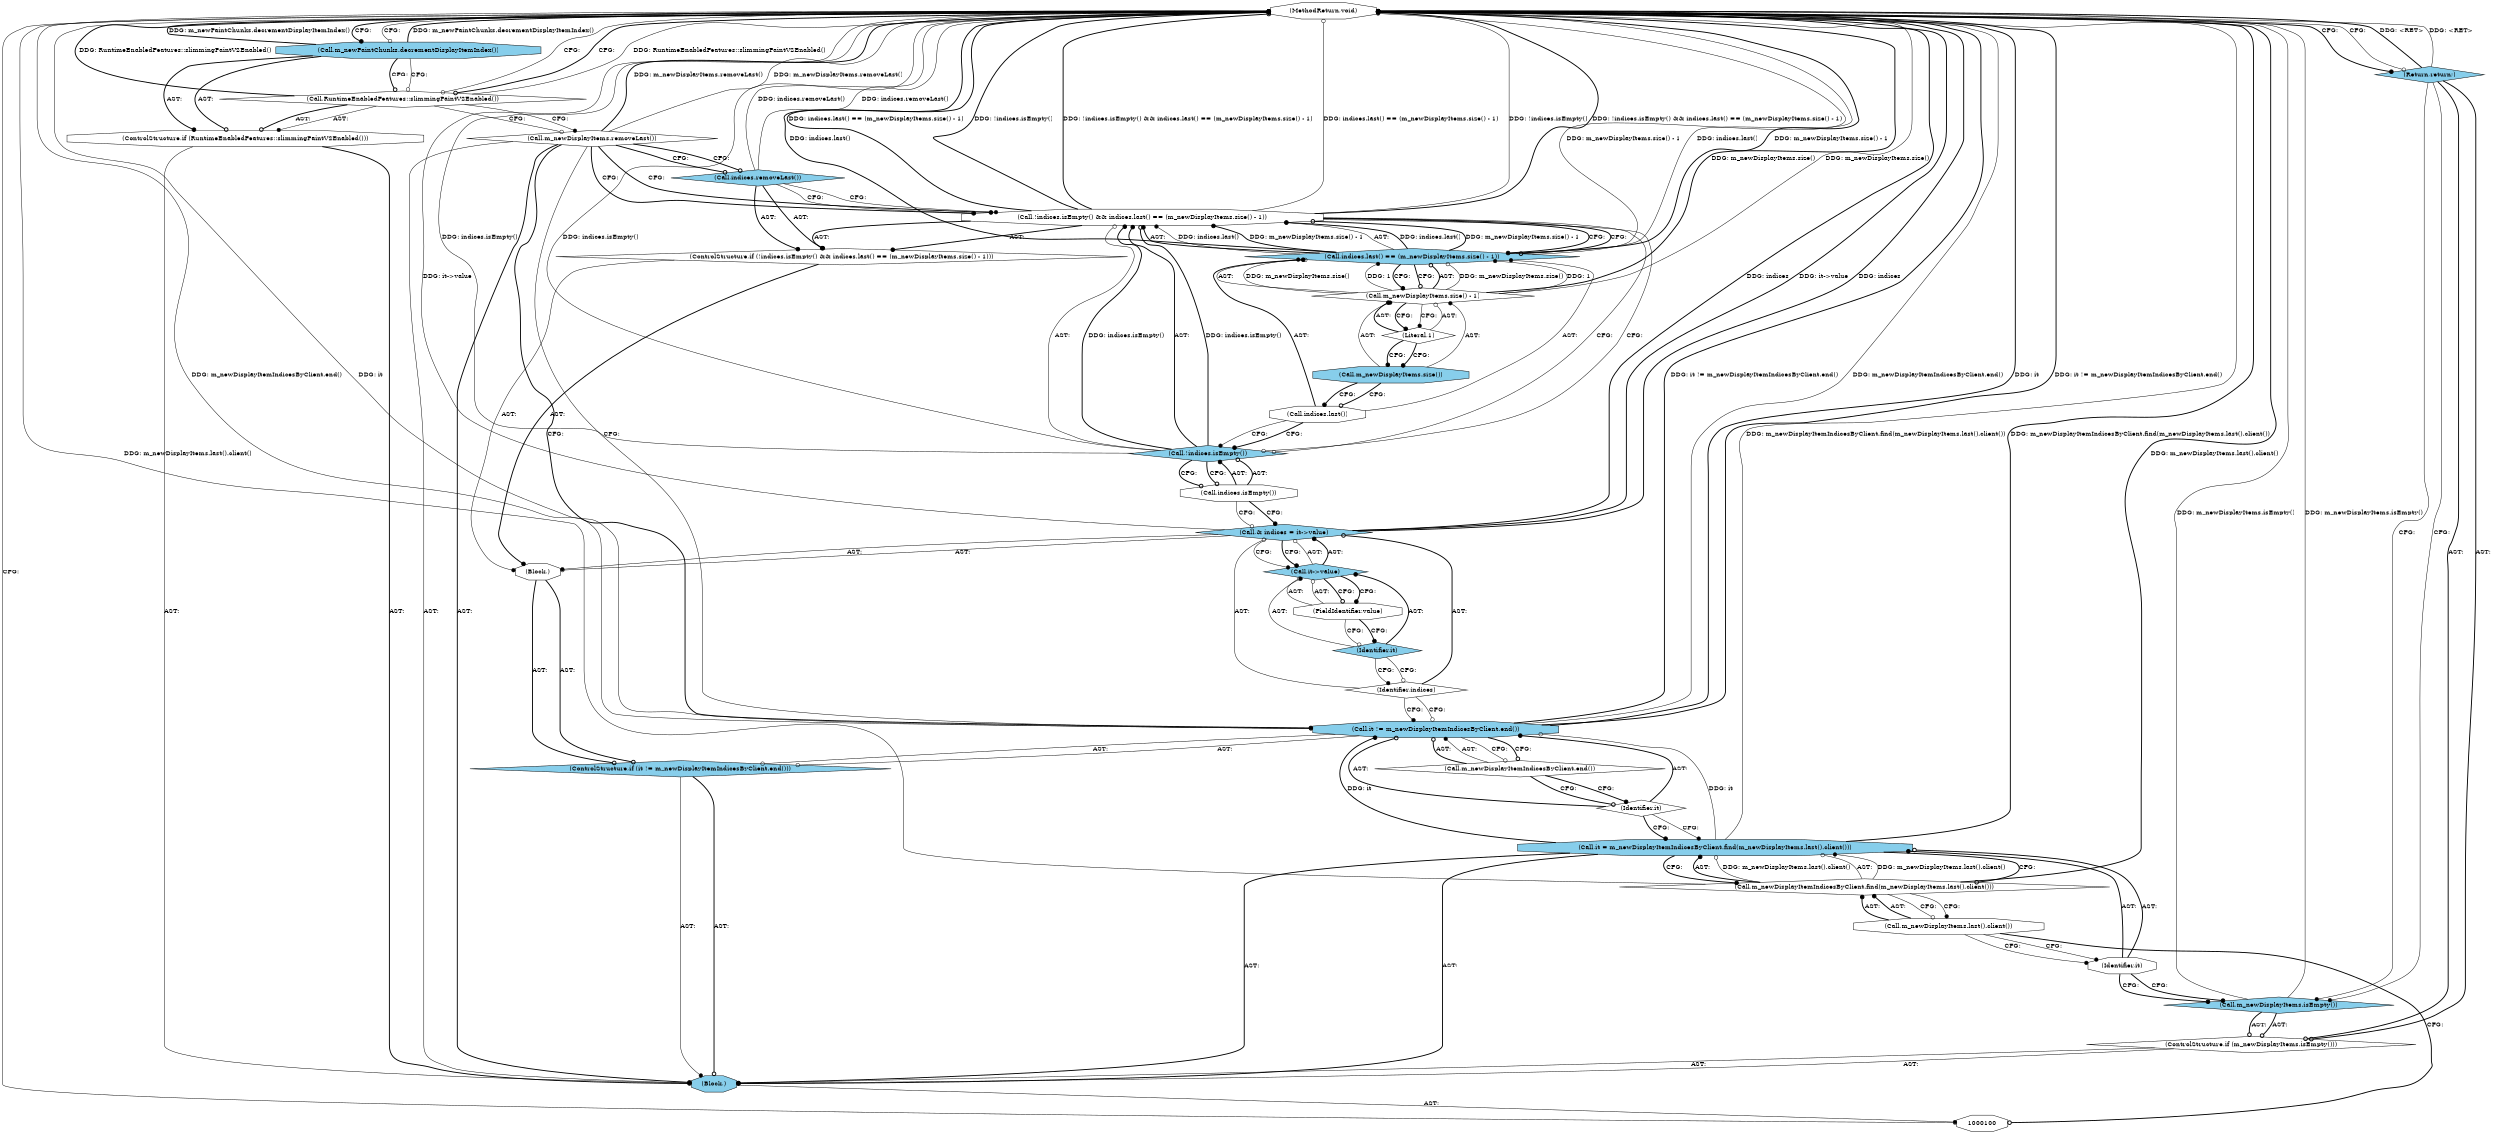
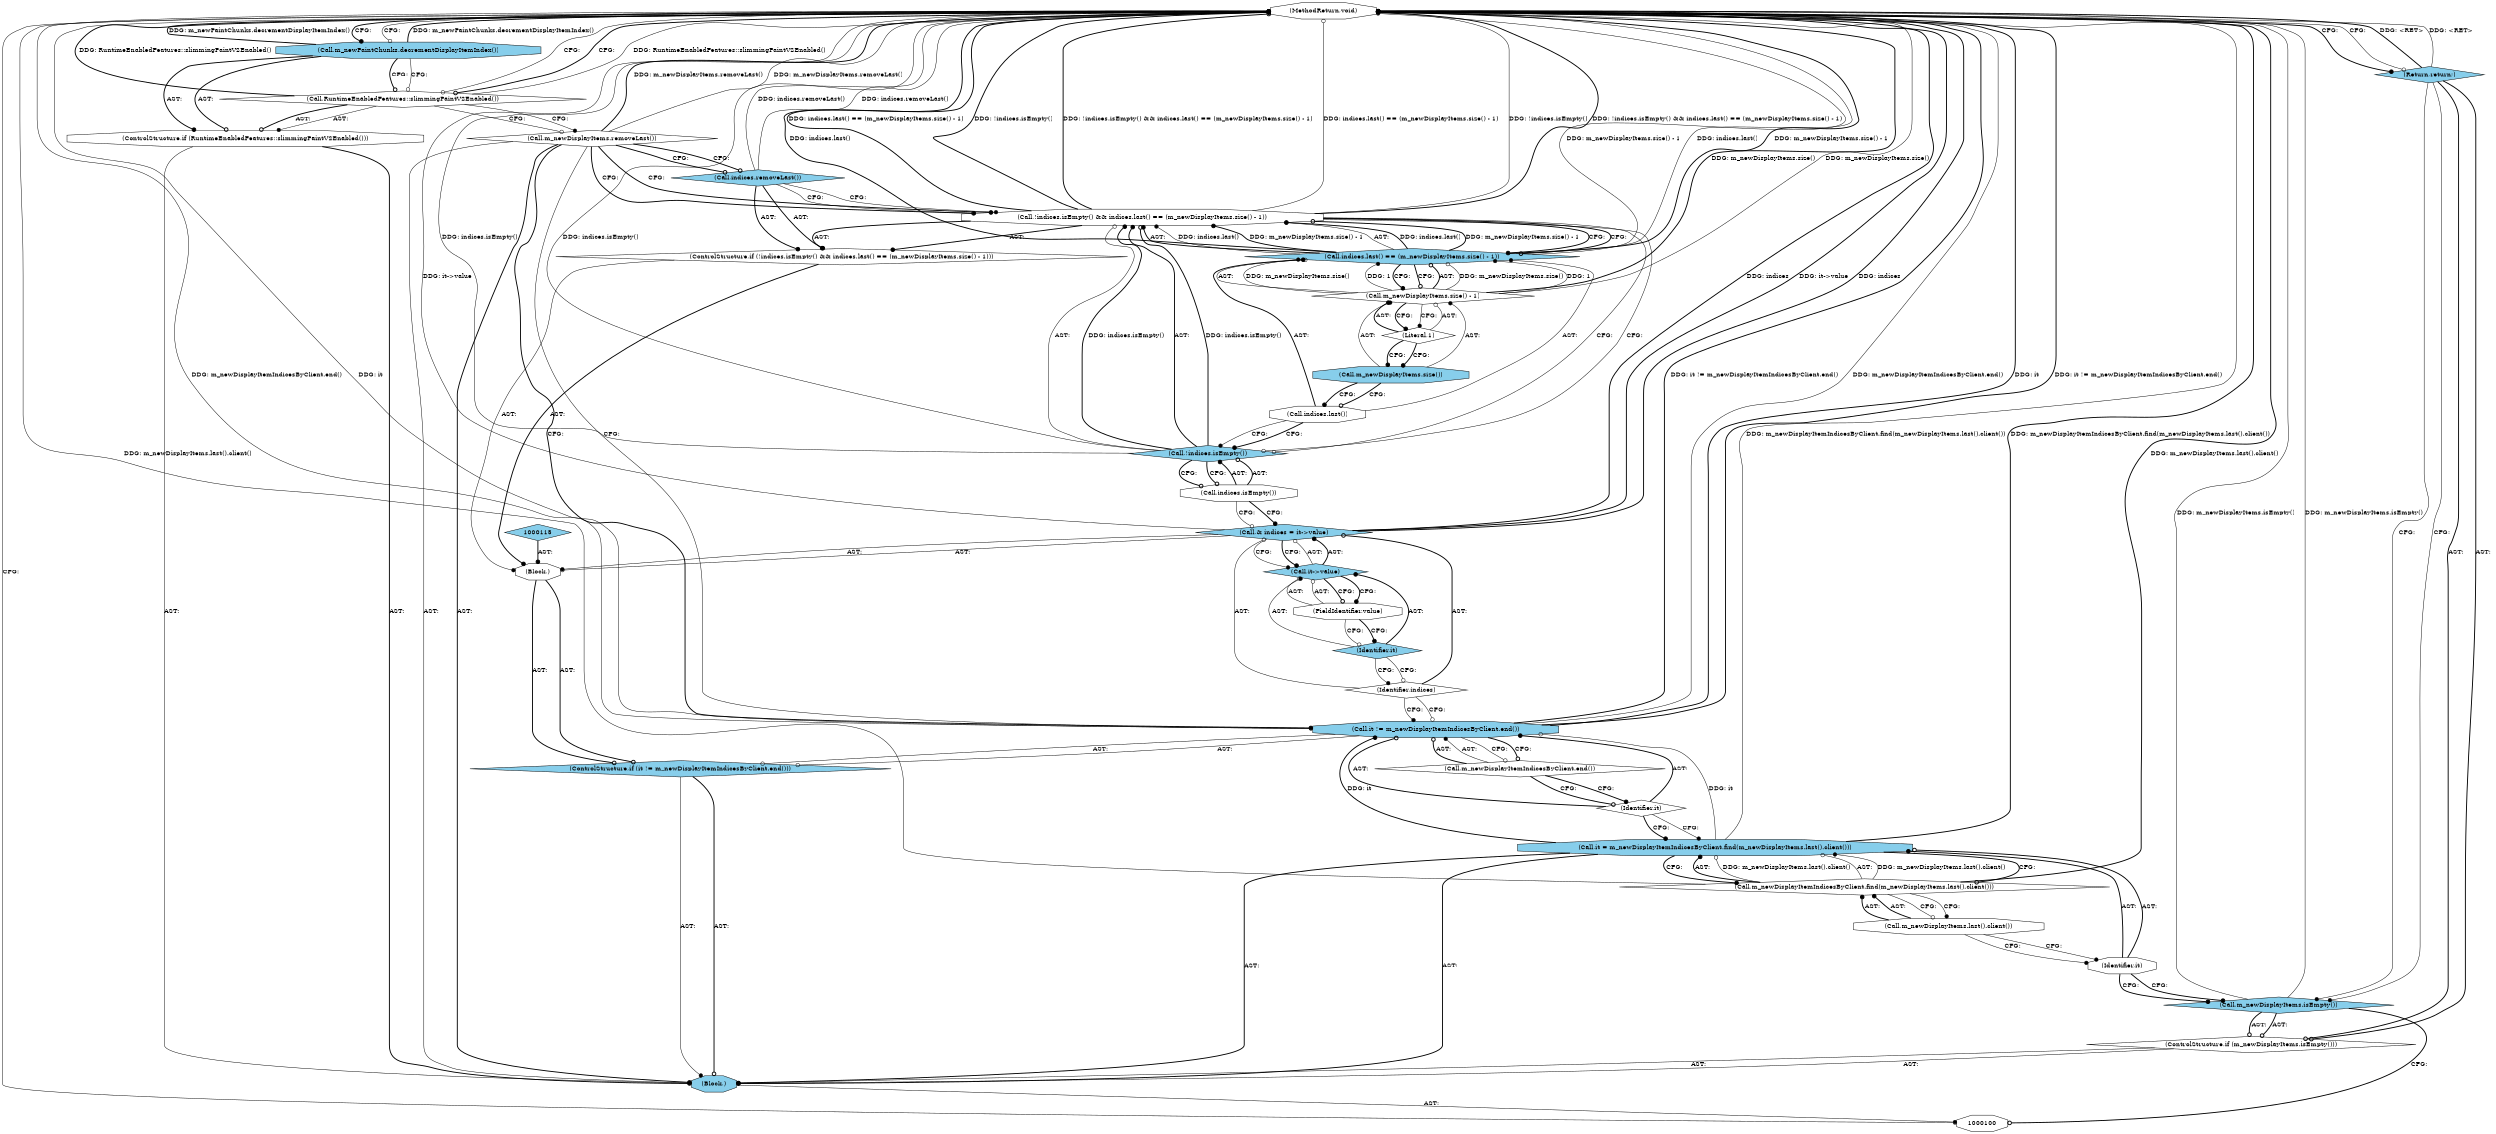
none -> (538, 532)
(2430, 1037) -> (2273, 1105)
